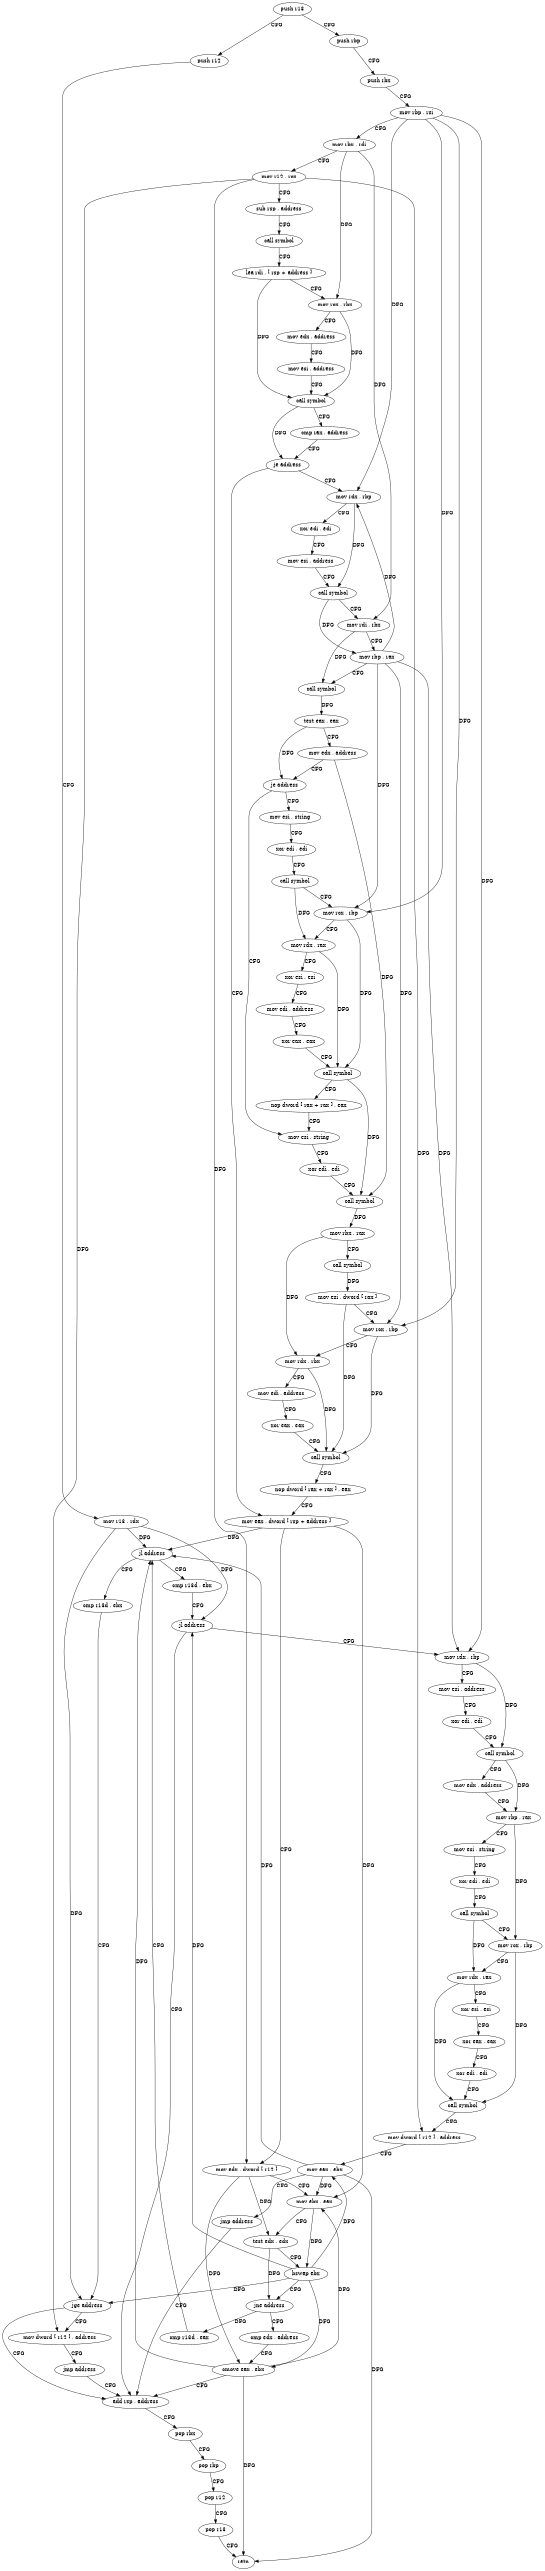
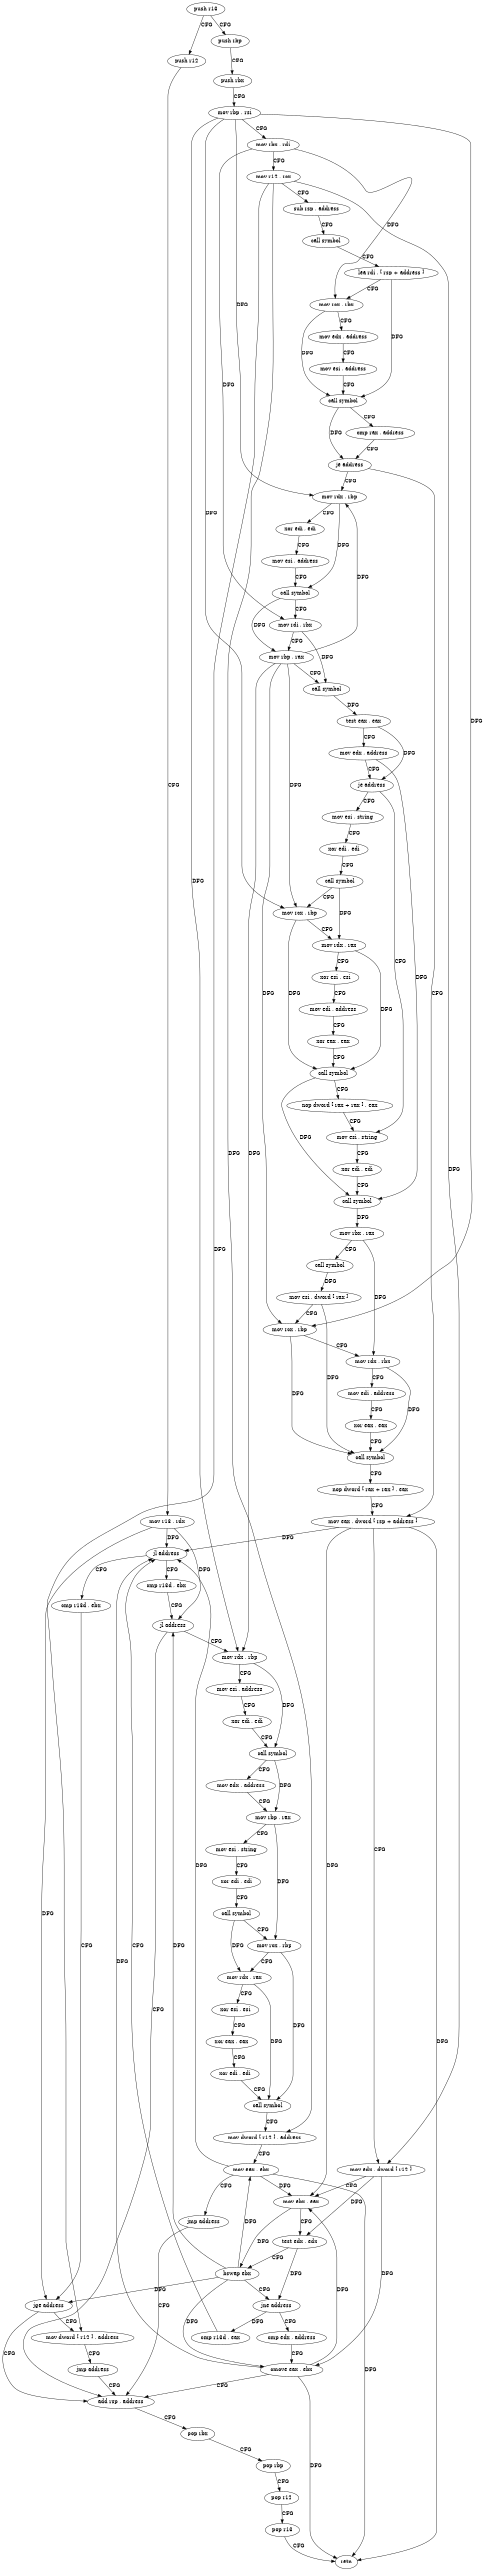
none -> (437, 2064)
